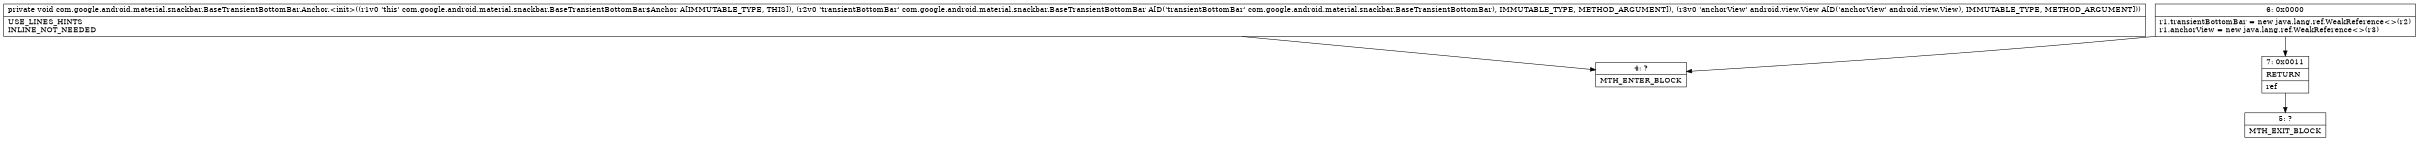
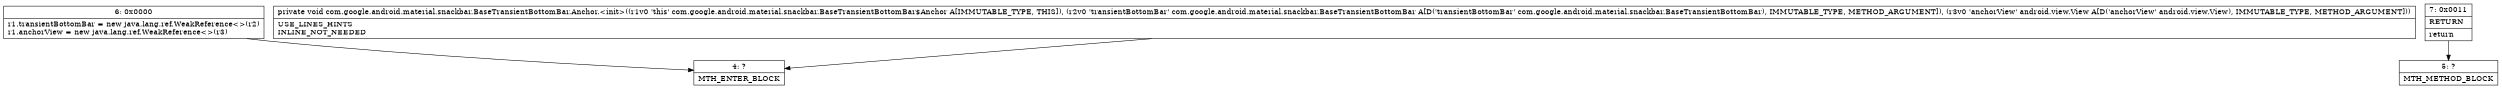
(2285, 44) -> none
(2272, 87) -> (2442, 34)
(2285, 131) -> (2449, 79)
